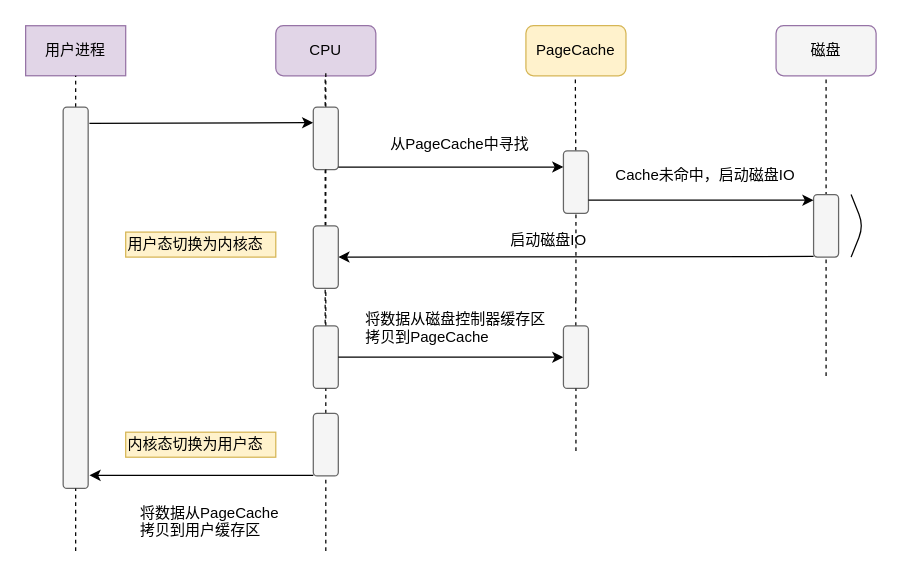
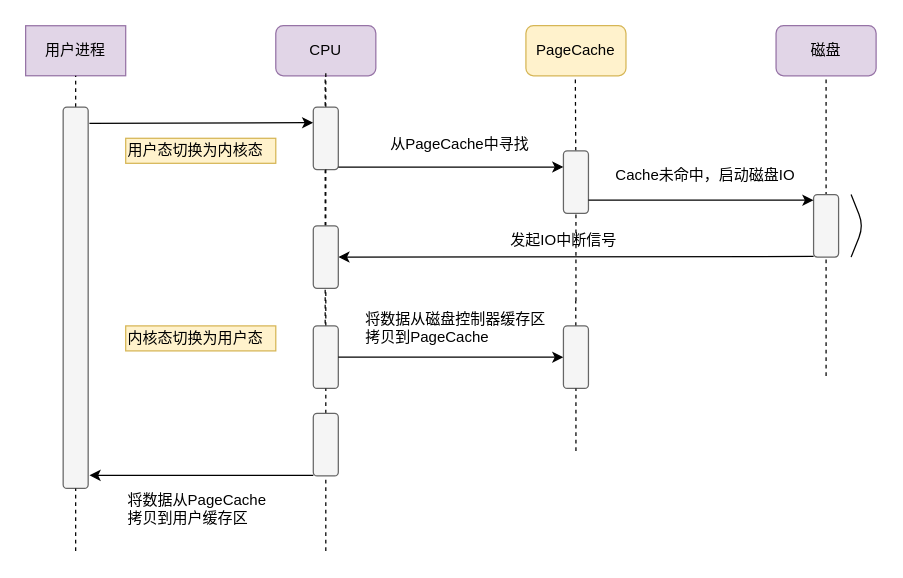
(826, 51) -> (826, 51)
(549, 241) -> (564, 241)
(201, 244) -> (201, 151)
(201, 444) -> (201, 338)
(219, 519) -> (207, 507)
